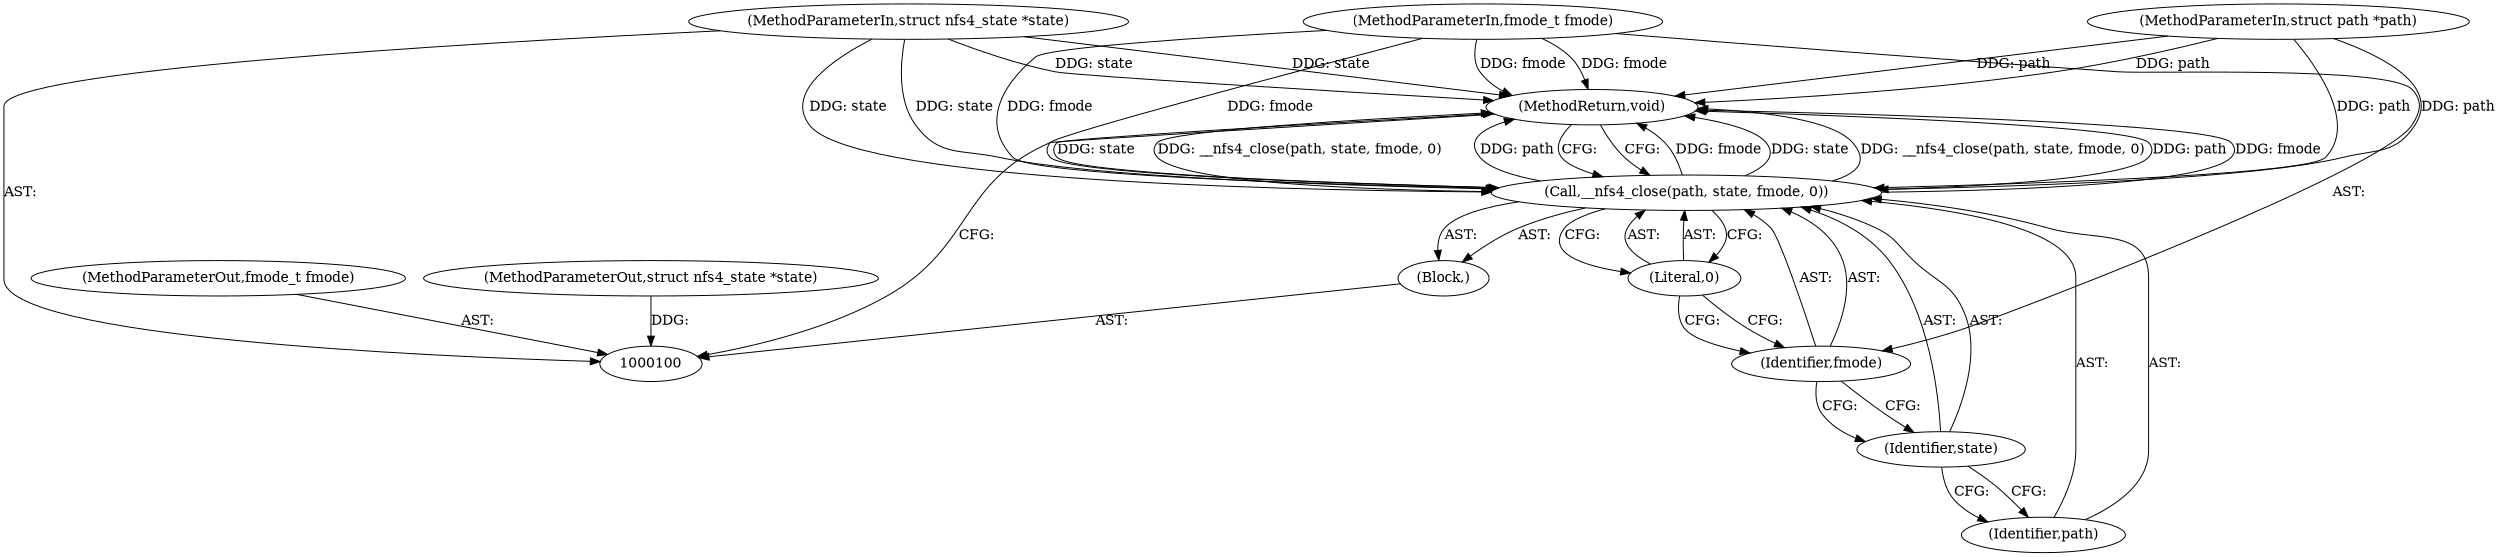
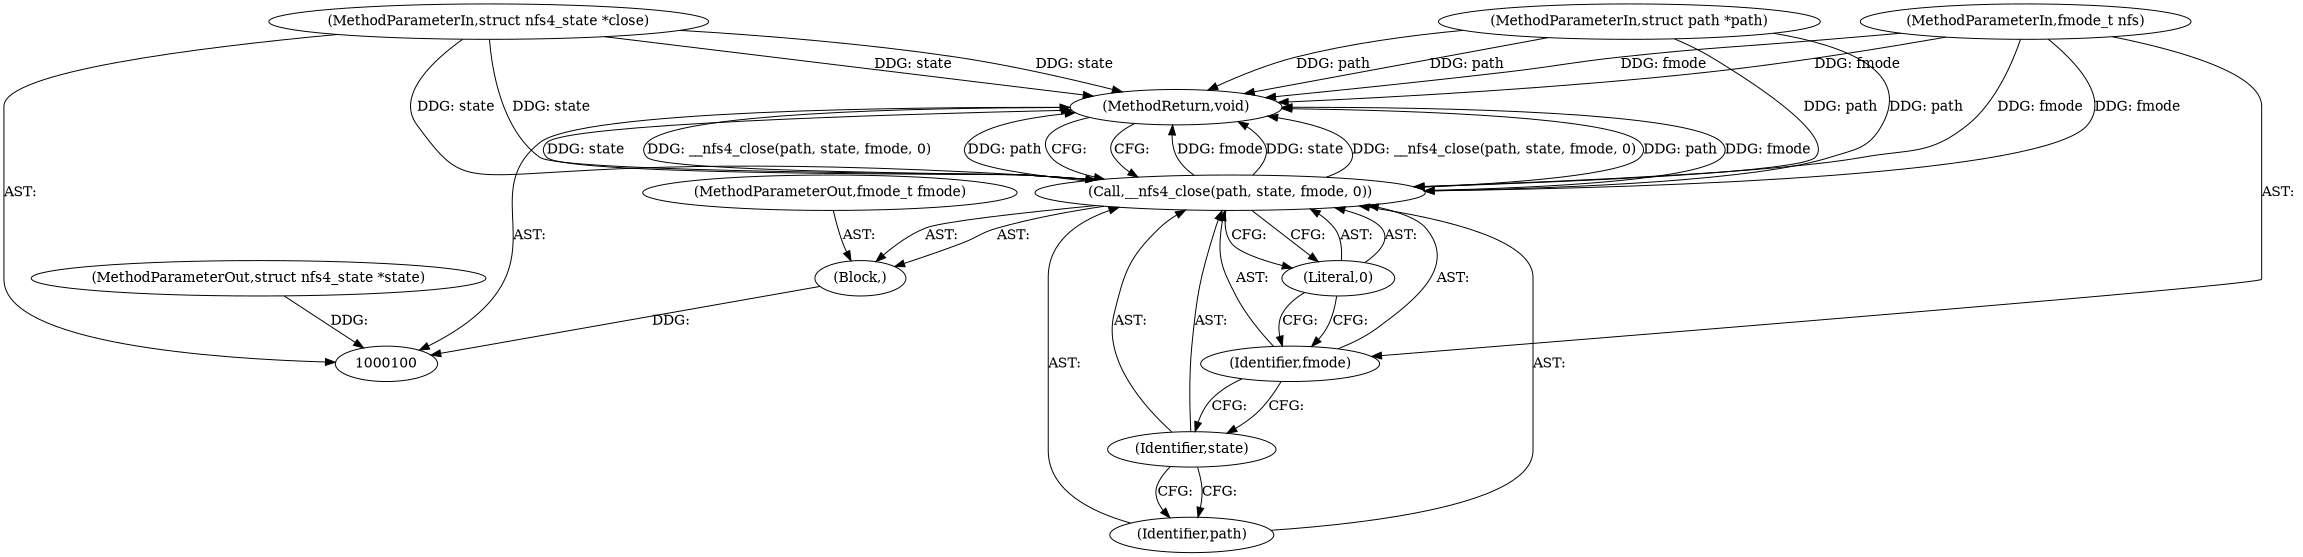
(909, 22) -> (489, 22)
(1483, 22) -> (2026, 22)
(979, 236) -> (532, 236)
(1114, 321) -> (673, 321)
(447, 323) -> (839, 232)
